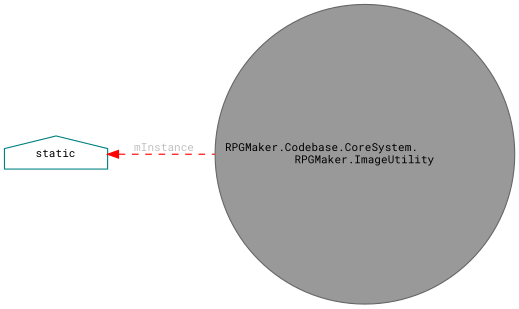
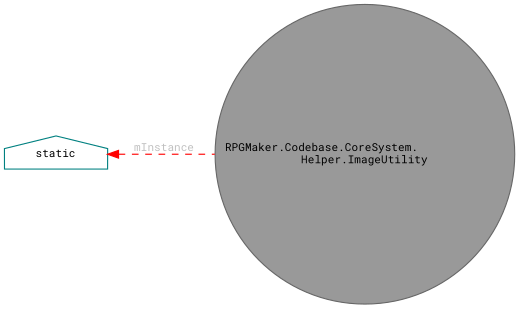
(365, 154) -> (365, 154)
